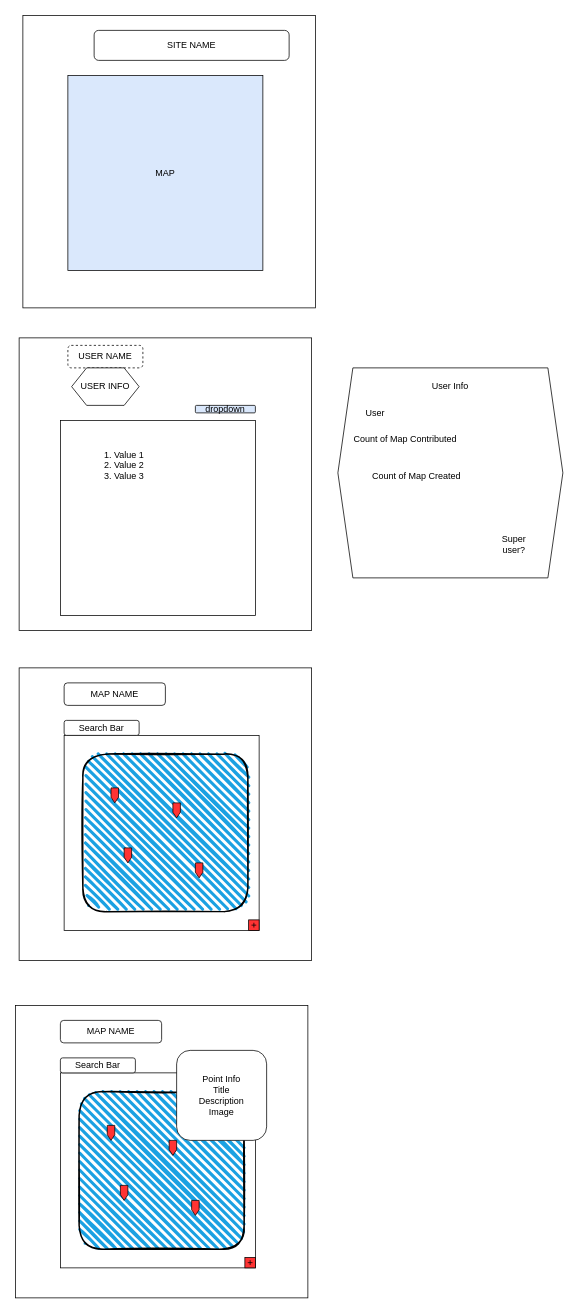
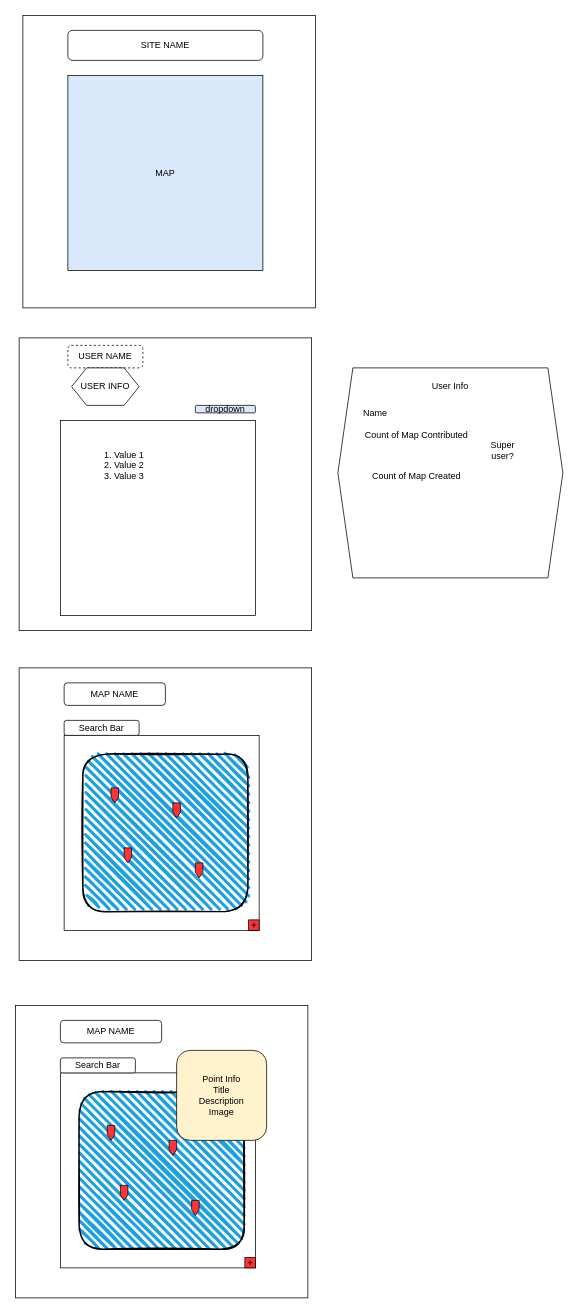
(192, 45) -> (165, 45)
(375, 413) -> (375, 413)
(405, 439) -> (417, 435)
(514, 544) -> (503, 450)
(222, 1095) -> (222, 1095)
